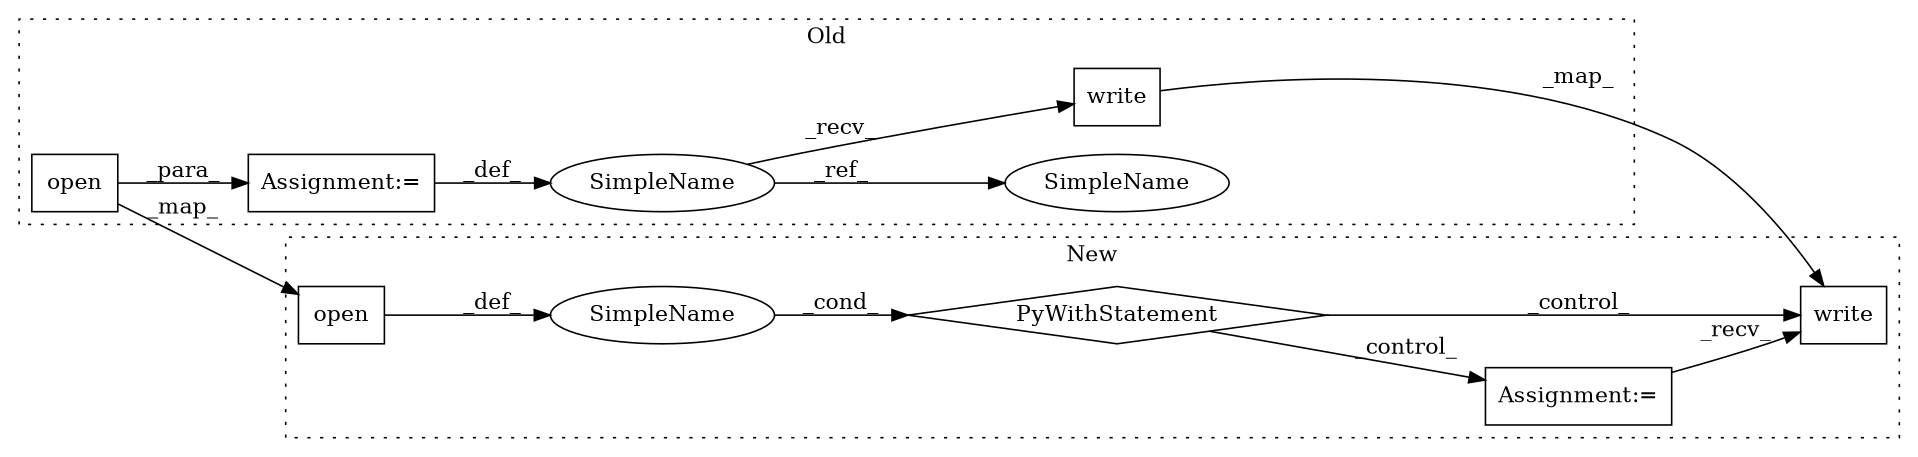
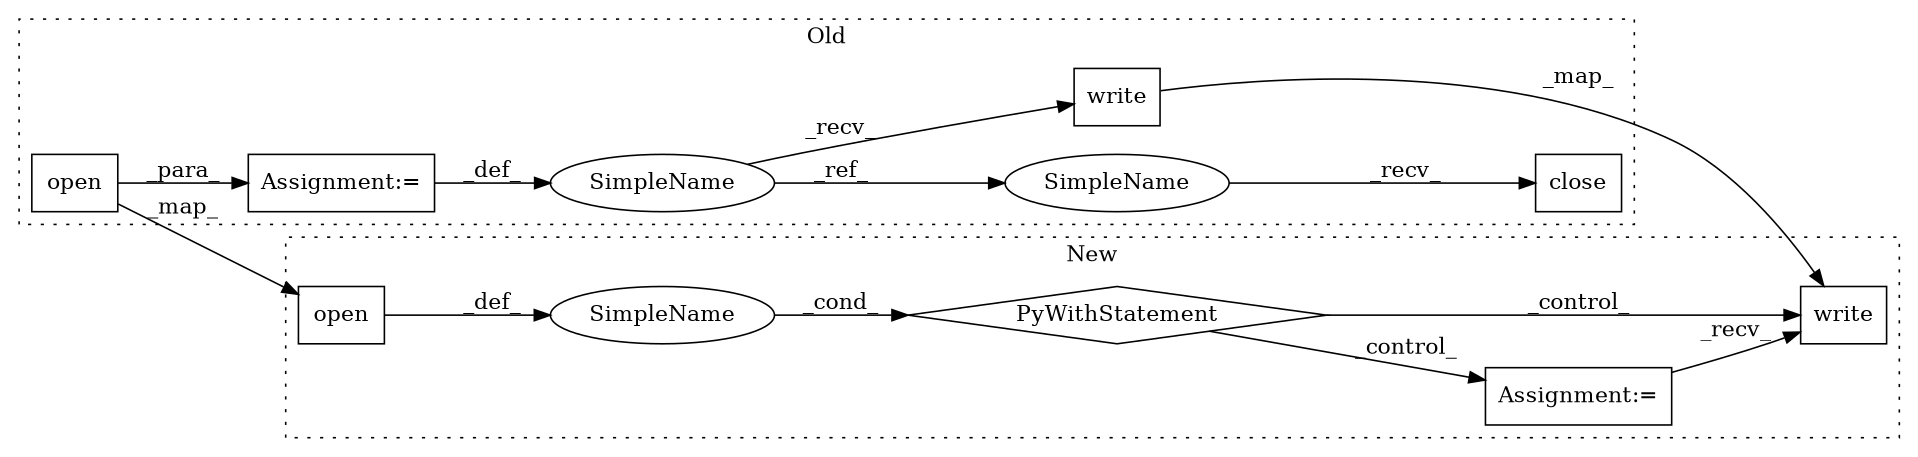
none -> (1579, 183)
